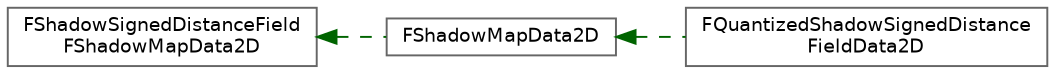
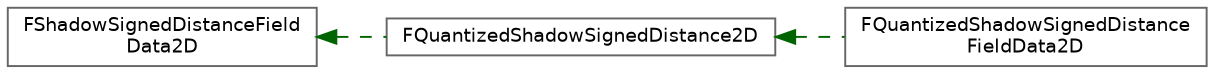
(162, 37) -> (162, 37)
(501, 37) -> (581, 37)
